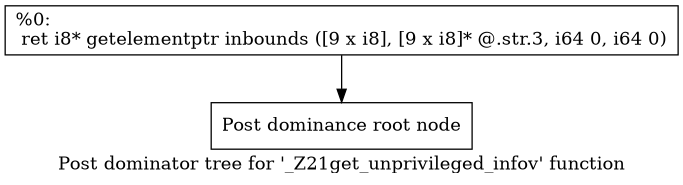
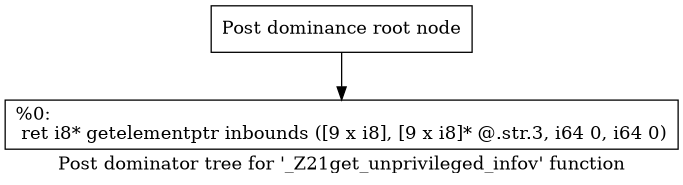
(342, 72) -> (342, 70)
